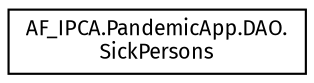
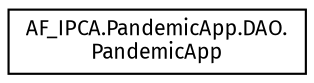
(157, 42) -> (157, 42)
